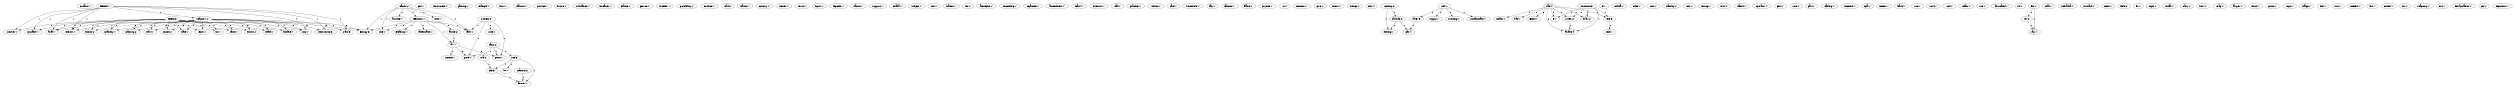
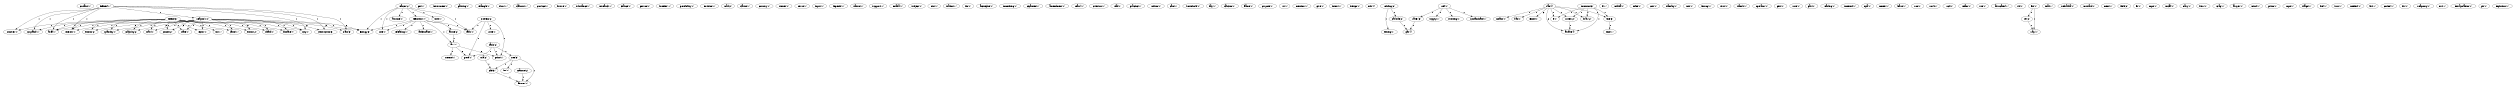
(211, 25) -> none
(1394, 25) -> none
